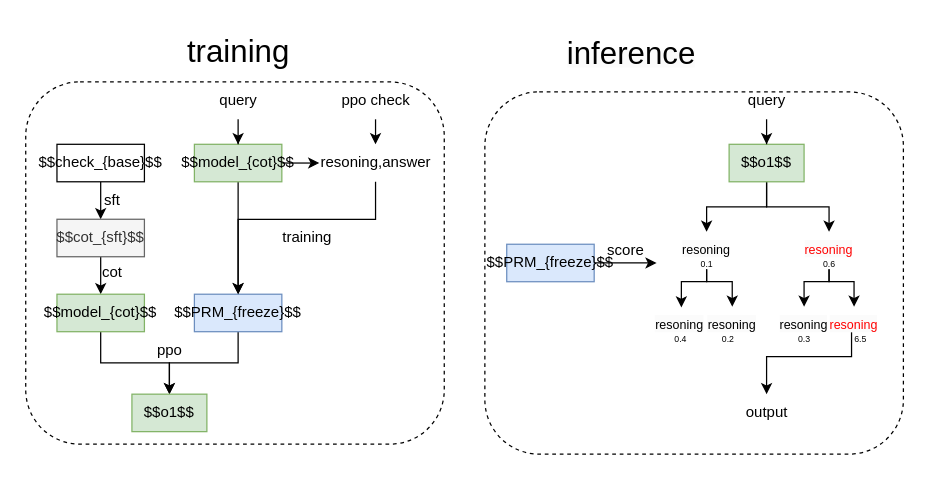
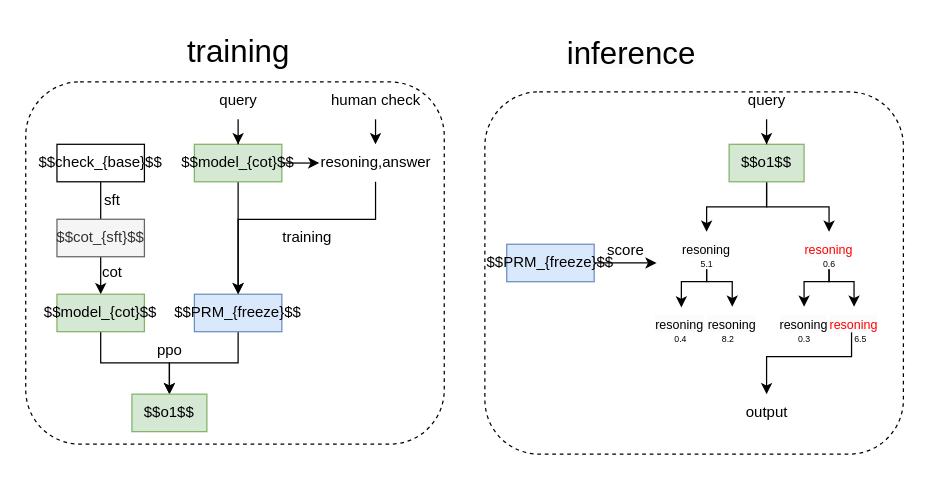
(376, 101) -> (376, 101)
(101, 209) -> (101, 212)
(708, 263) -> (708, 263)
(729, 338) -> (729, 338)
